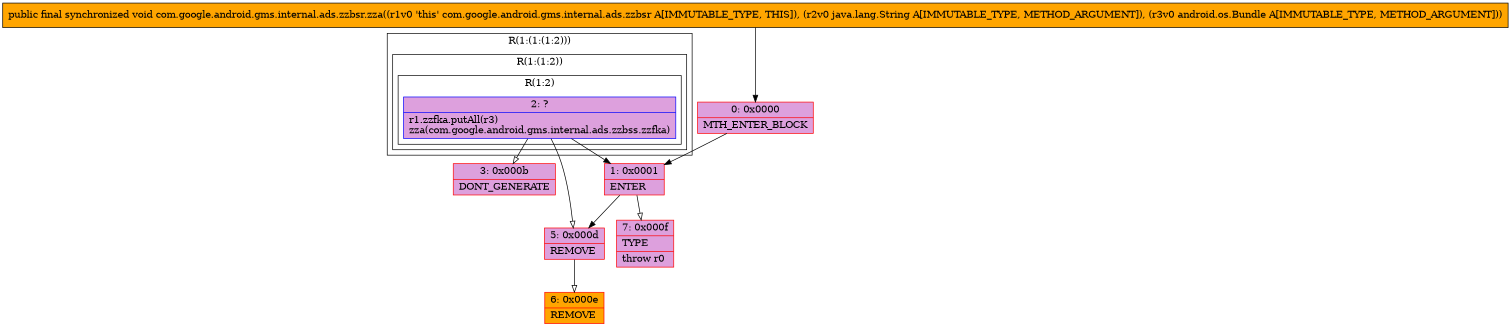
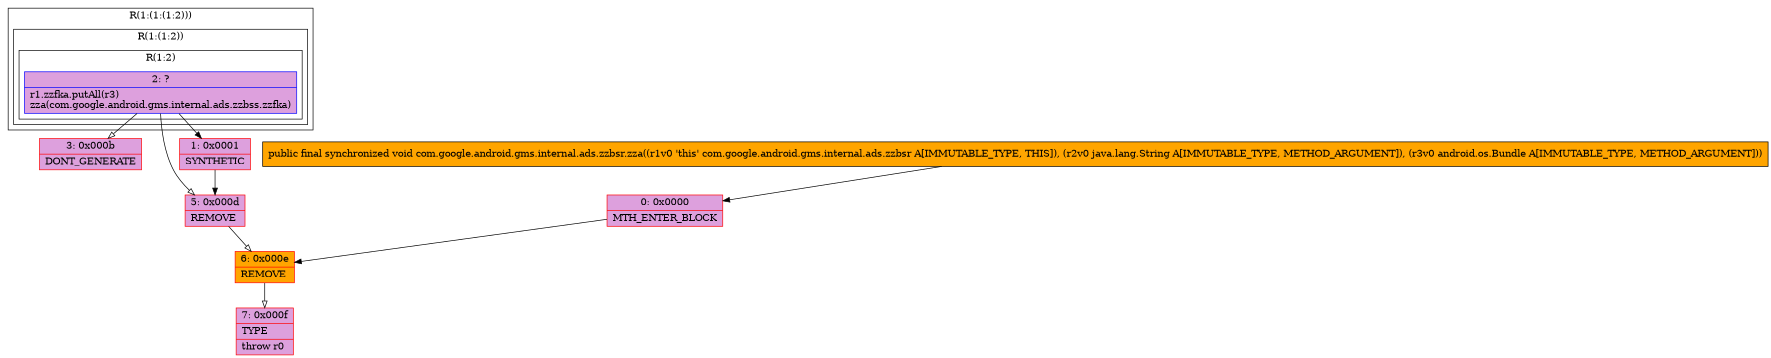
(699, 148) -> (454, 240)
(628, 187) -> (215, 162)
(638, 204) -> (265, 292)
